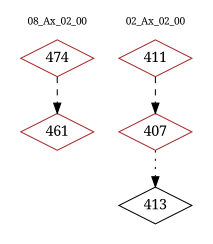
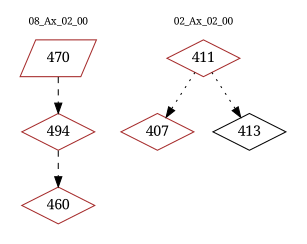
(57, 58) -> (58, 132)
none -> (58, 58)
(155, 90) -> (183, 90)
(57, 132) -> (58, 205)
(155, 164) -> (223, 90)
